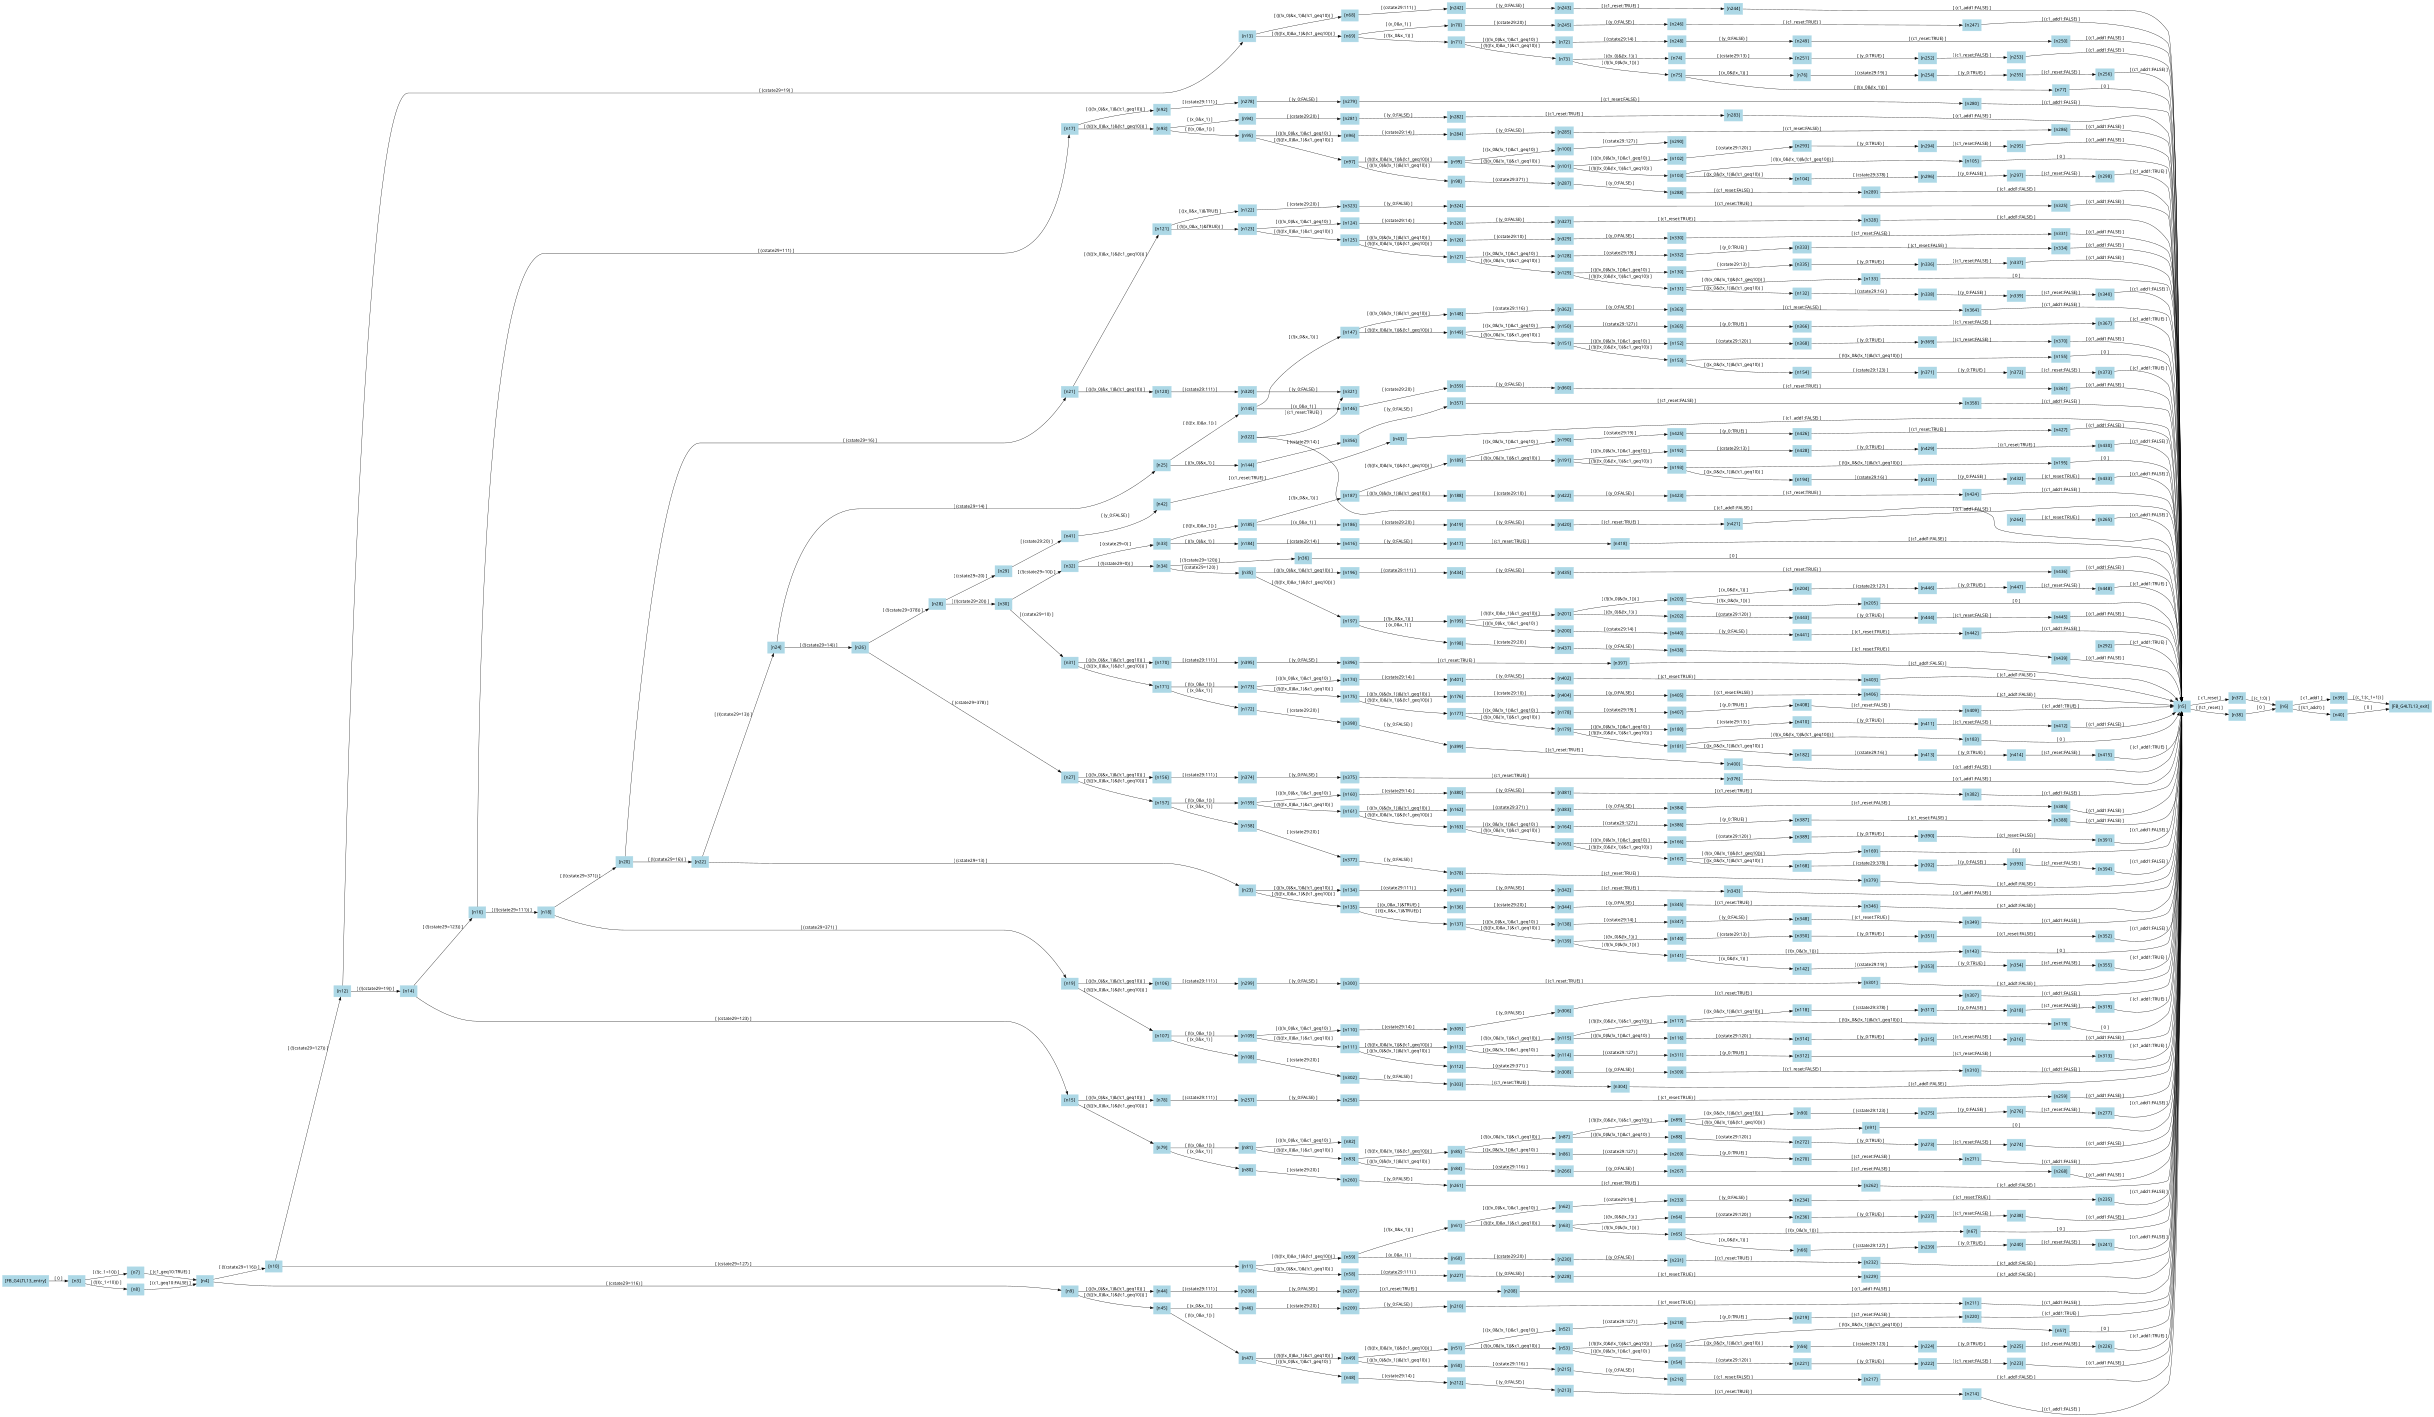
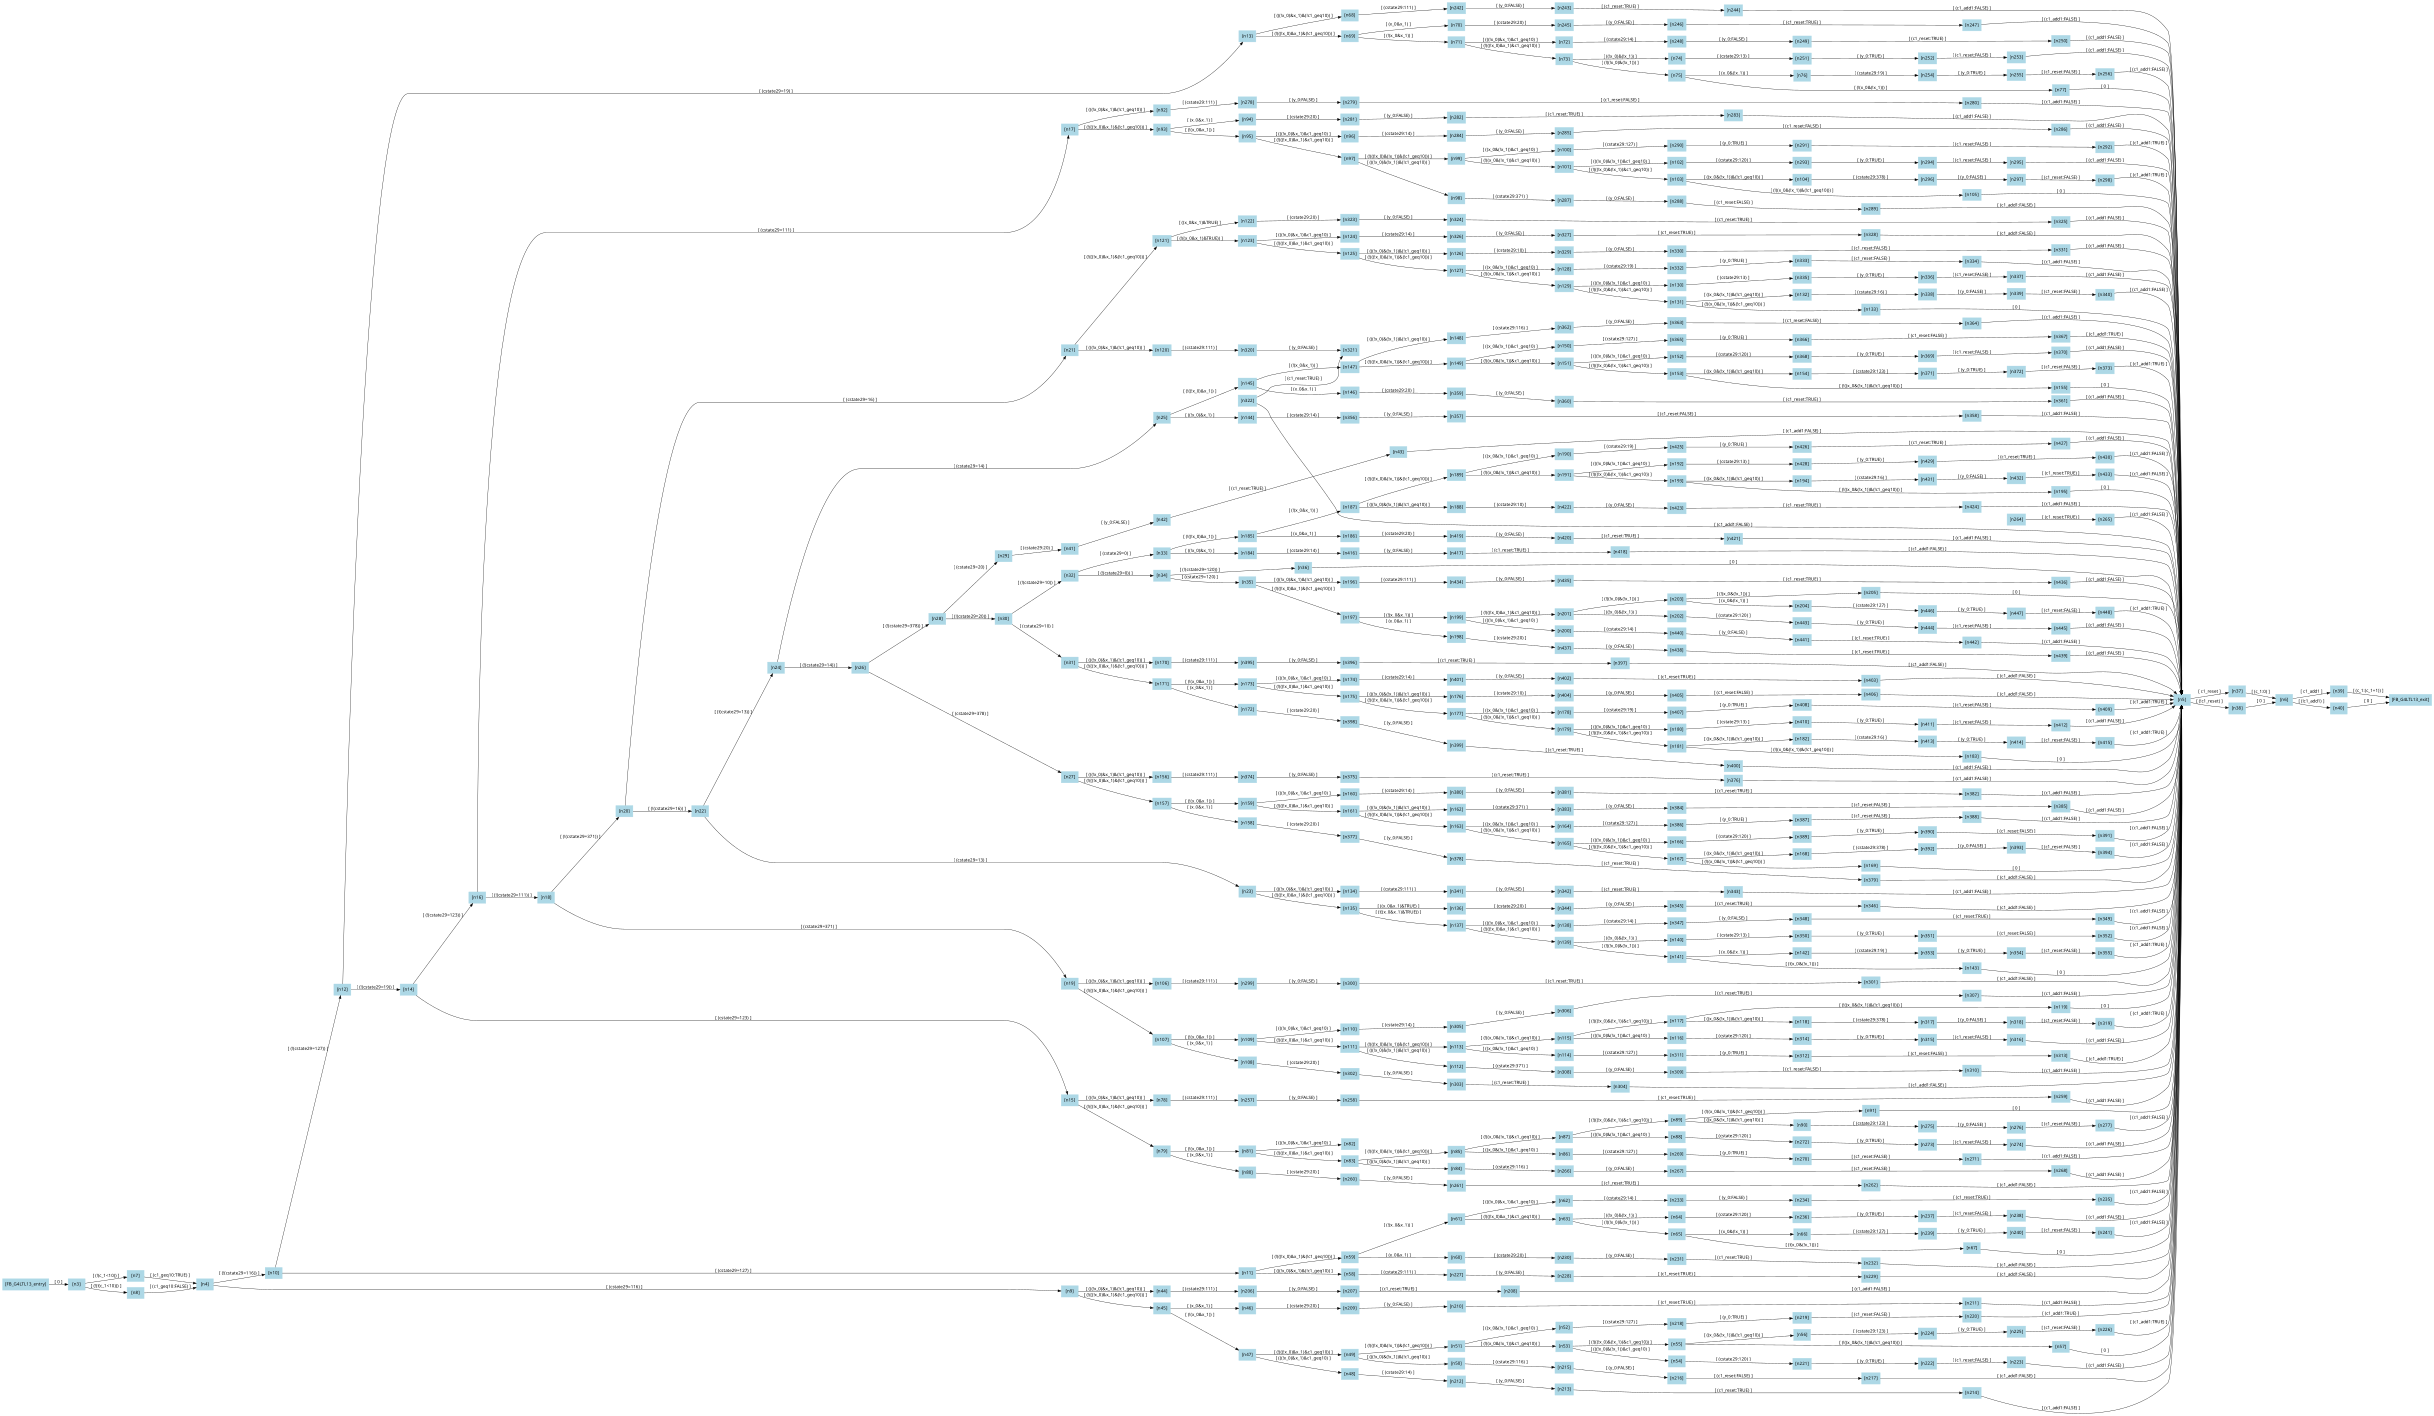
none -> (1802, 146)
